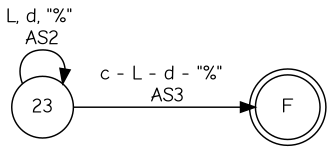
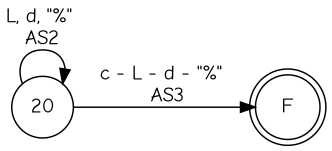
(43, 107) -> (43, 107)
